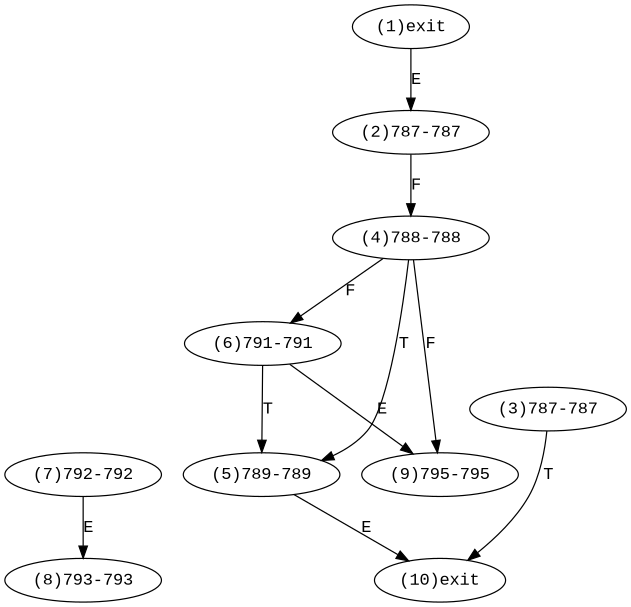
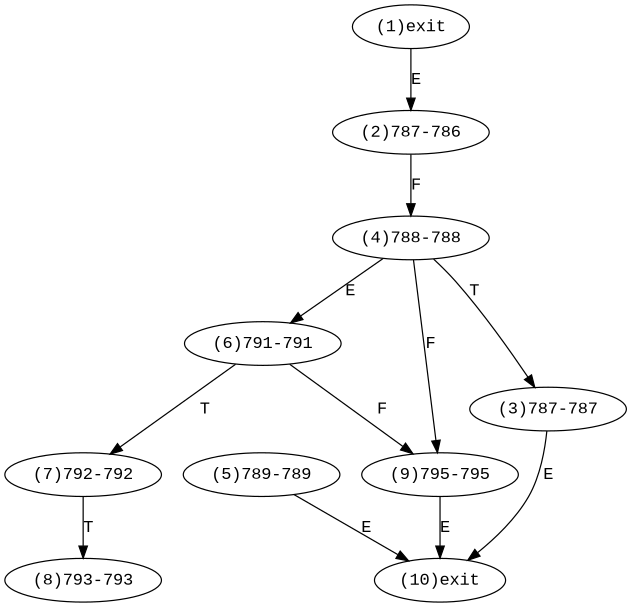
(411, 132) -> (411, 132)
(351, 291) -> (351, 291)
(391, 368) -> (484, 316)
(262, 403) -> (178, 406)
(382, 409) -> (382, 409)
(549, 475) -> (549, 475)
none -> (440, 521)
(89, 527) -> (89, 527)
